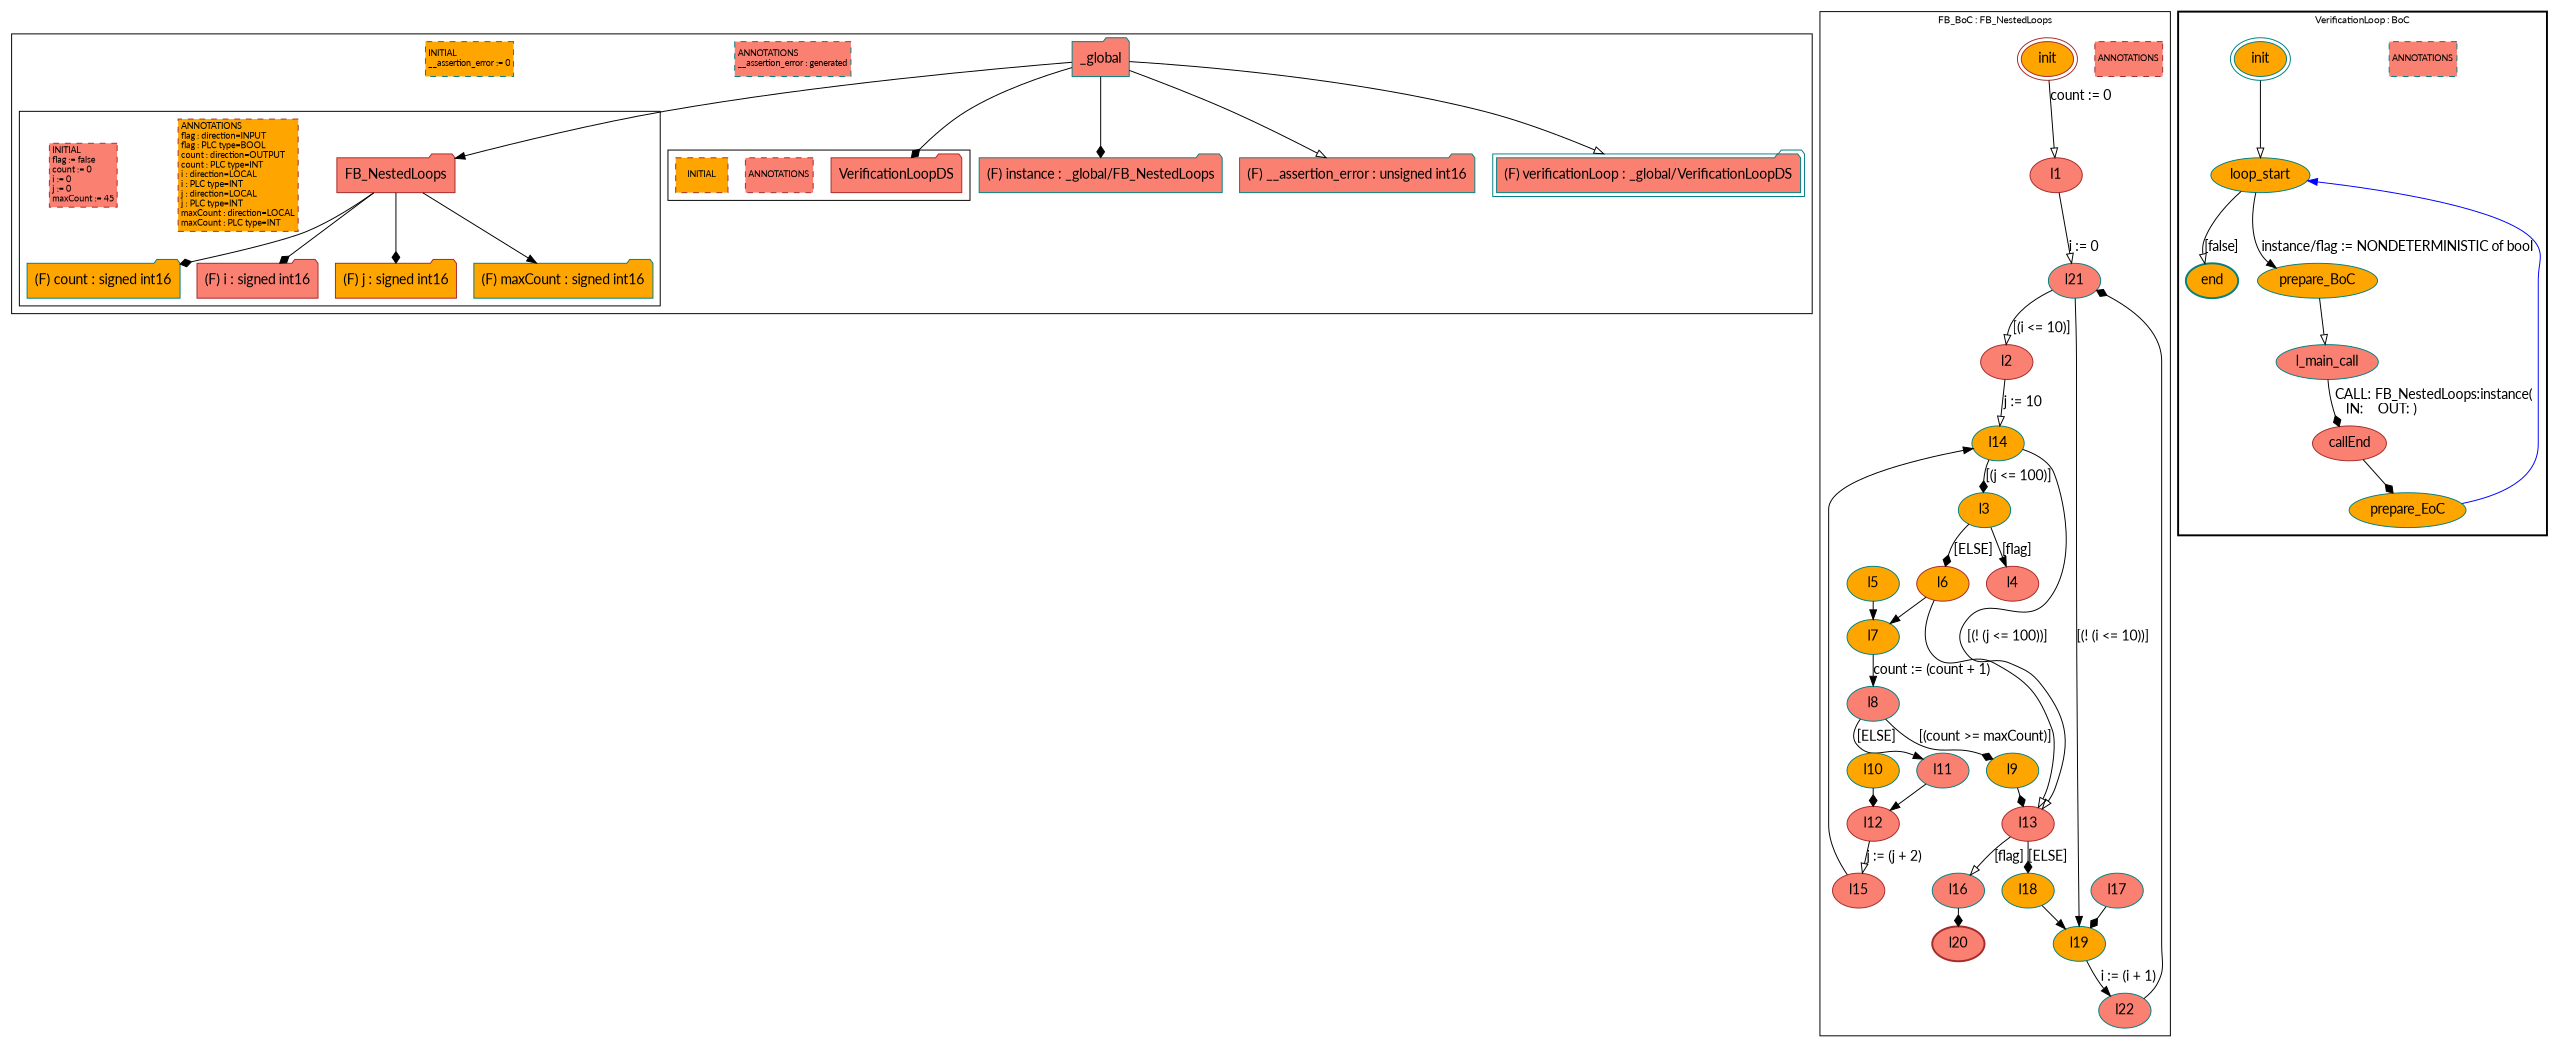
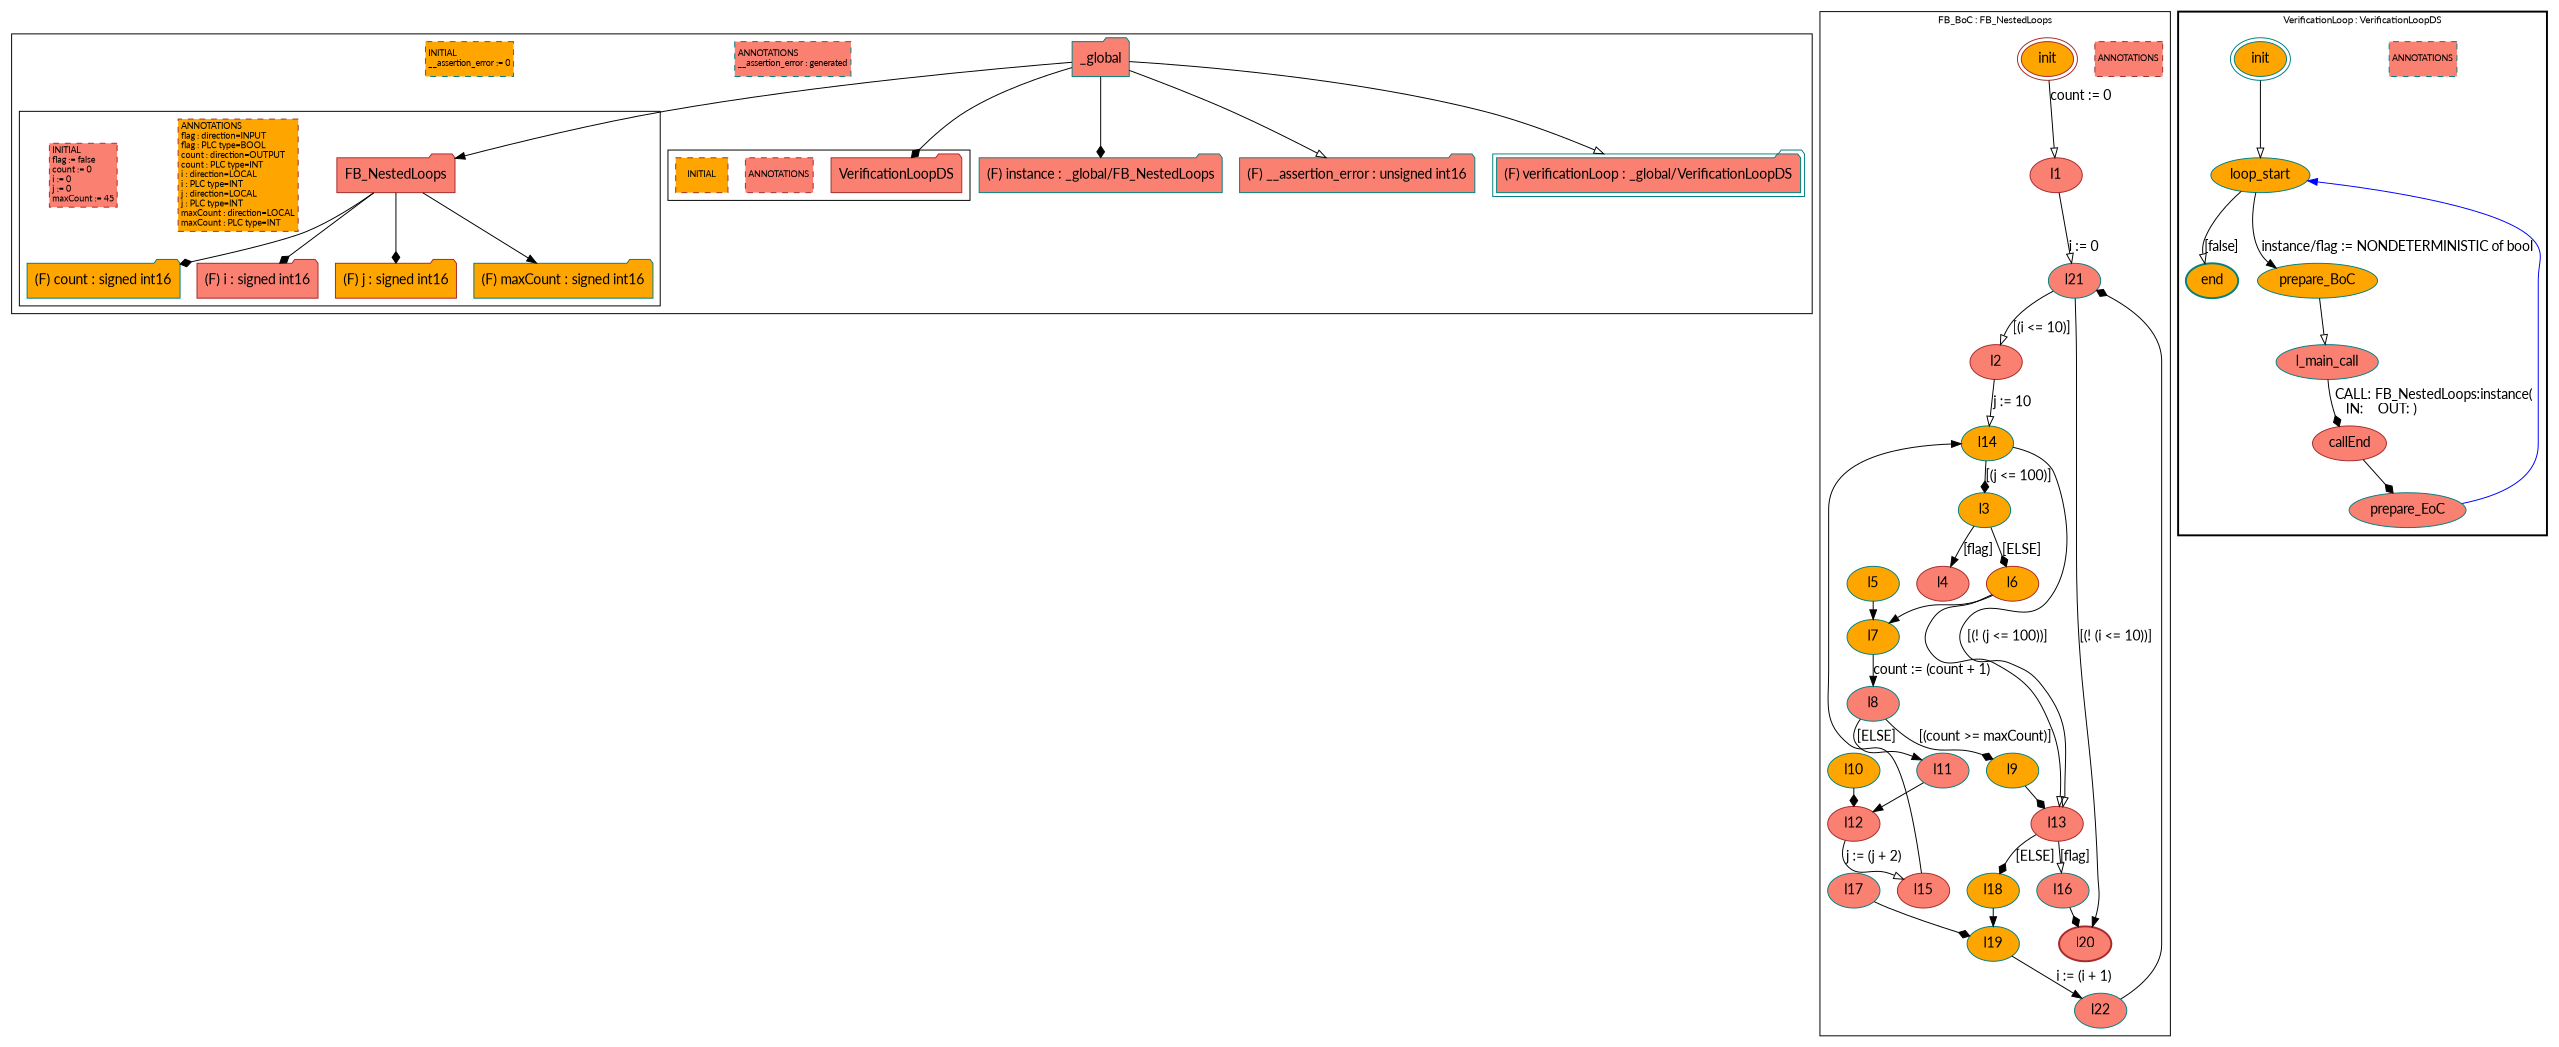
(2363, 21) -> (2363, 21)
(2408, 510) -> (2408, 510)
(2077, 607) -> (2078, 609)
